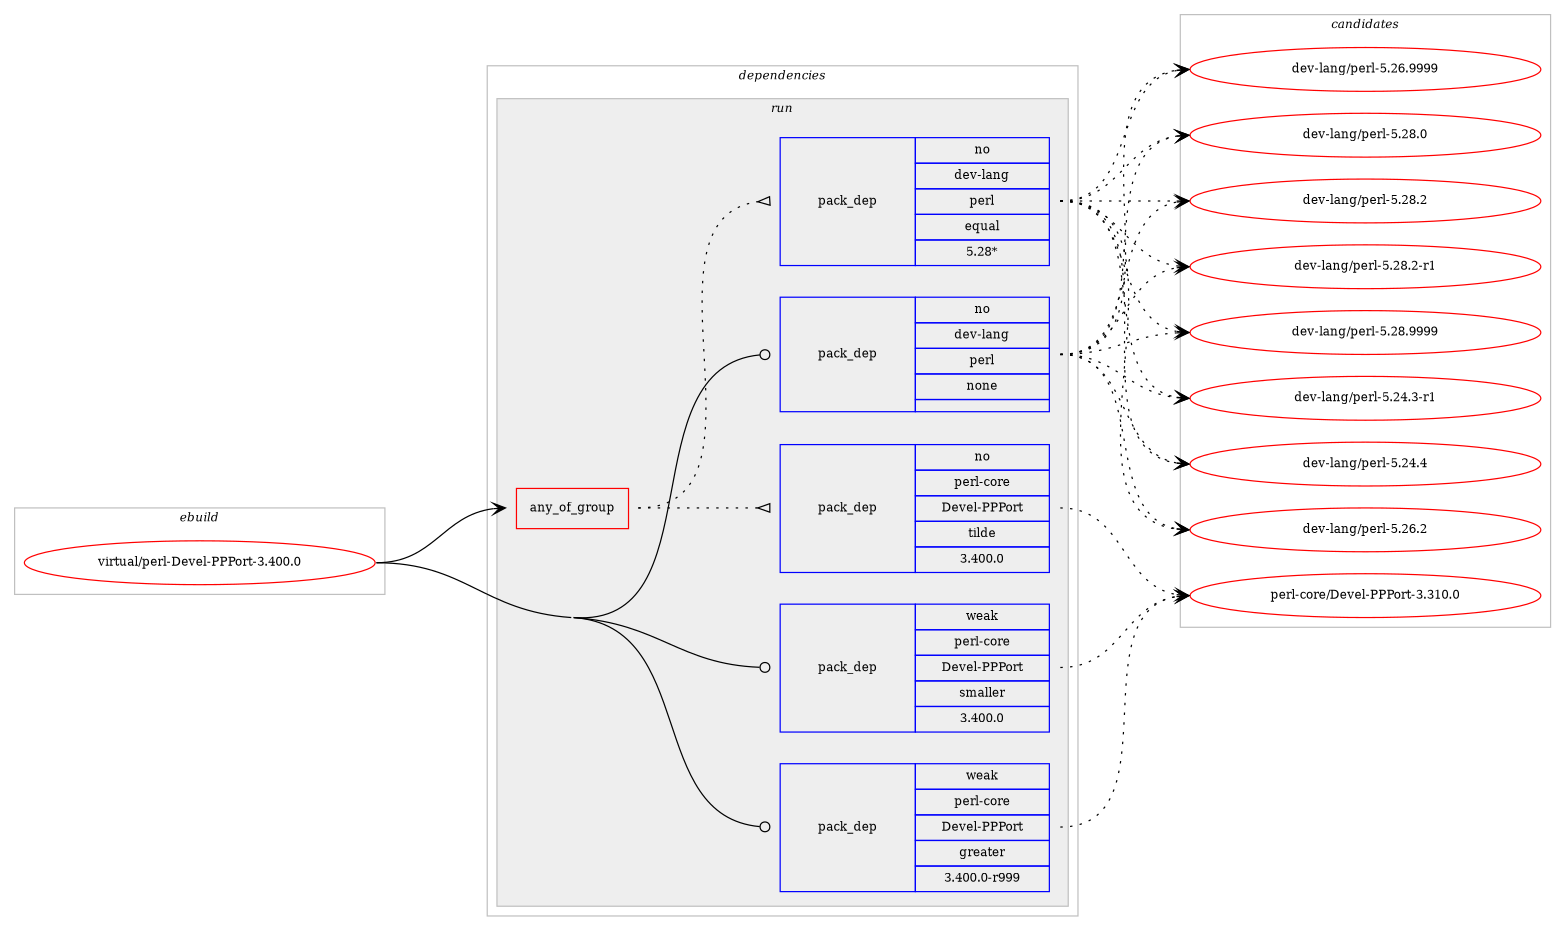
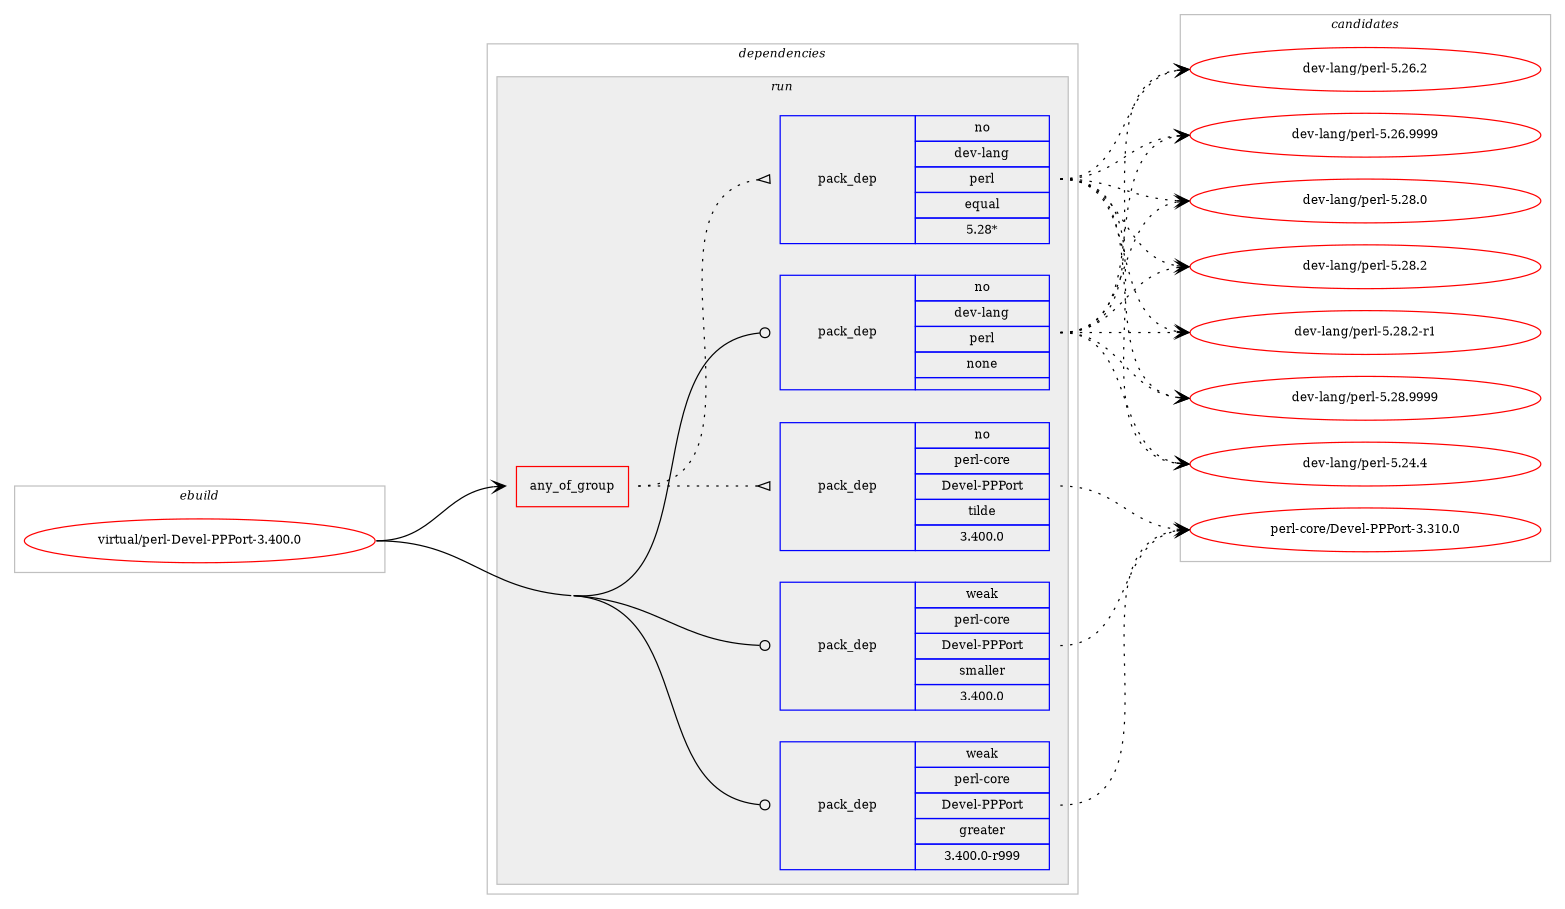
(1365, 398) -> none
